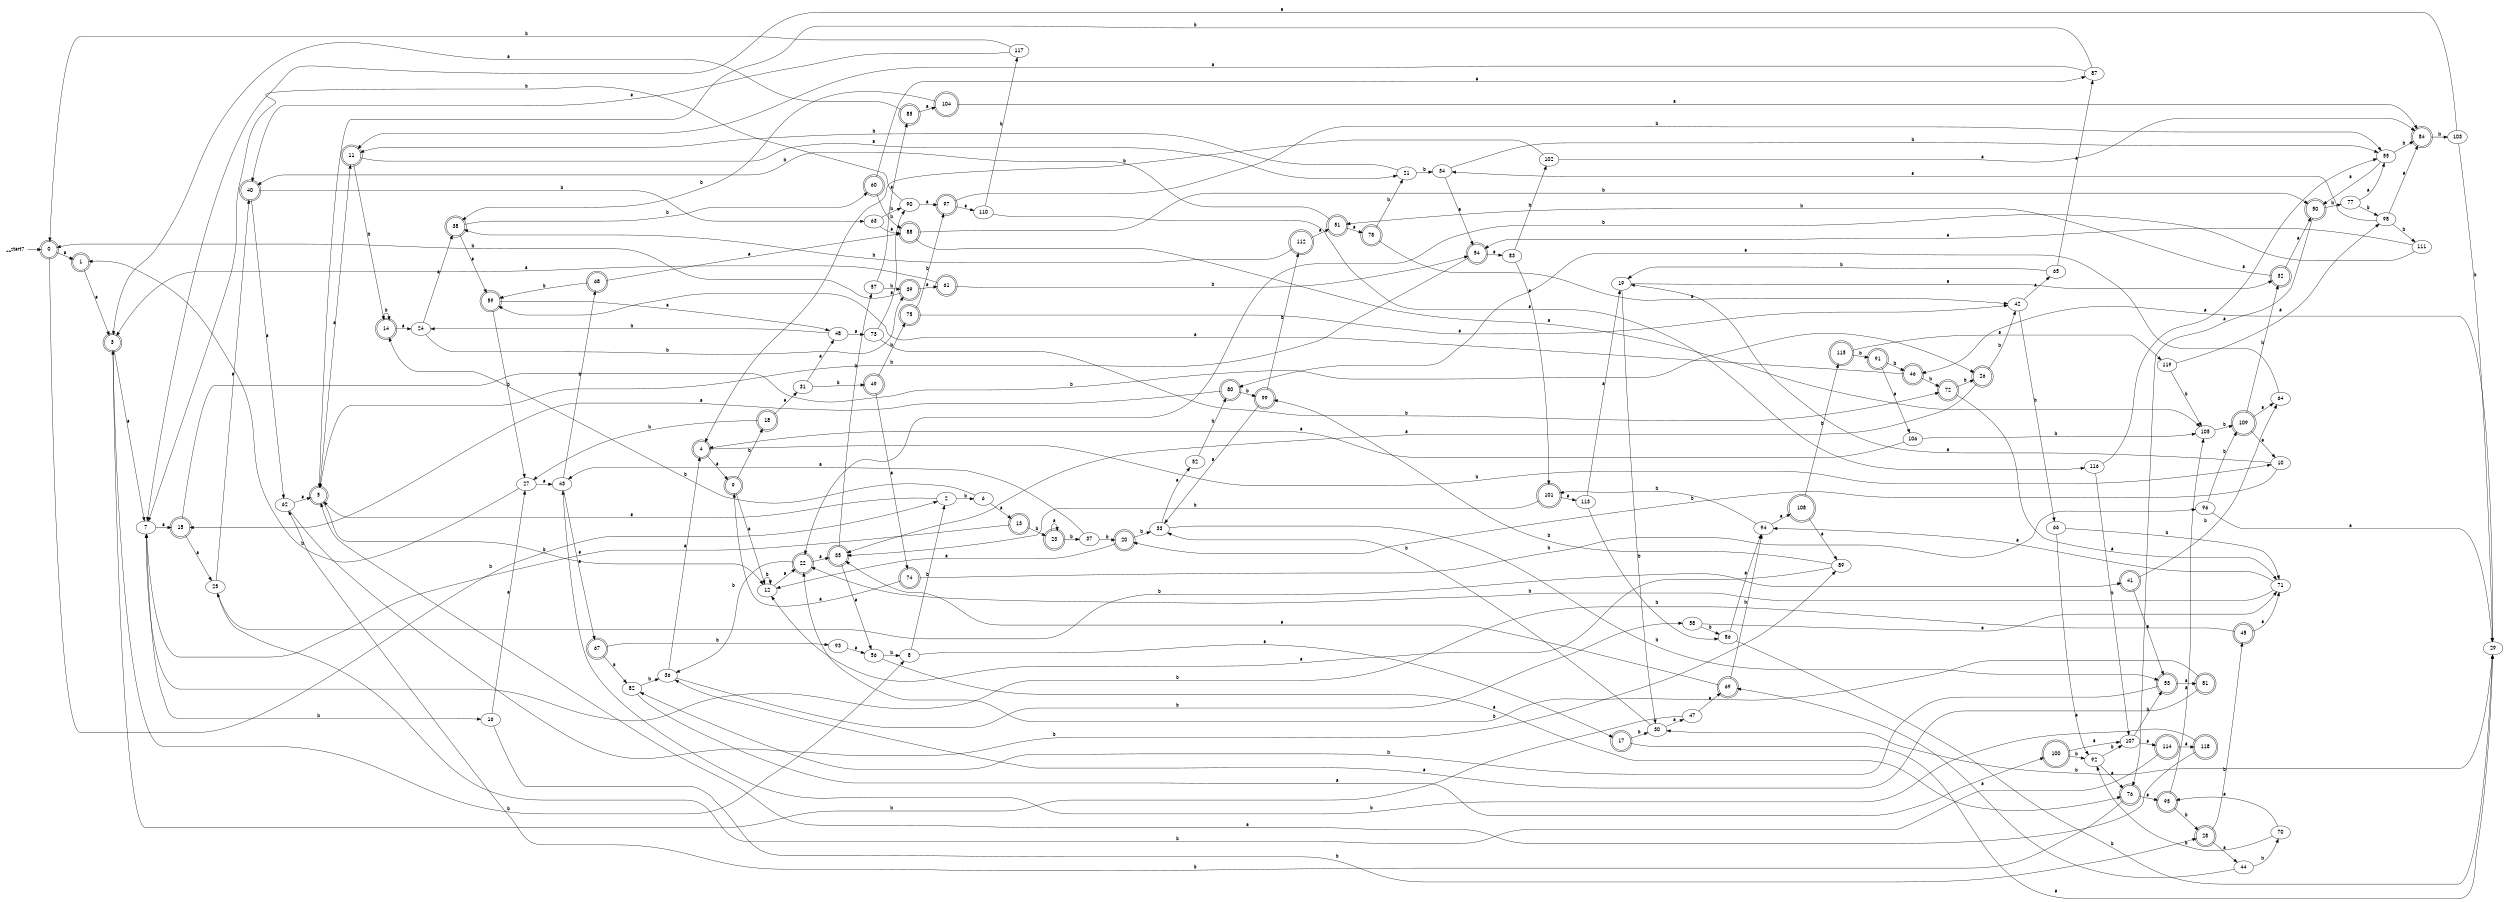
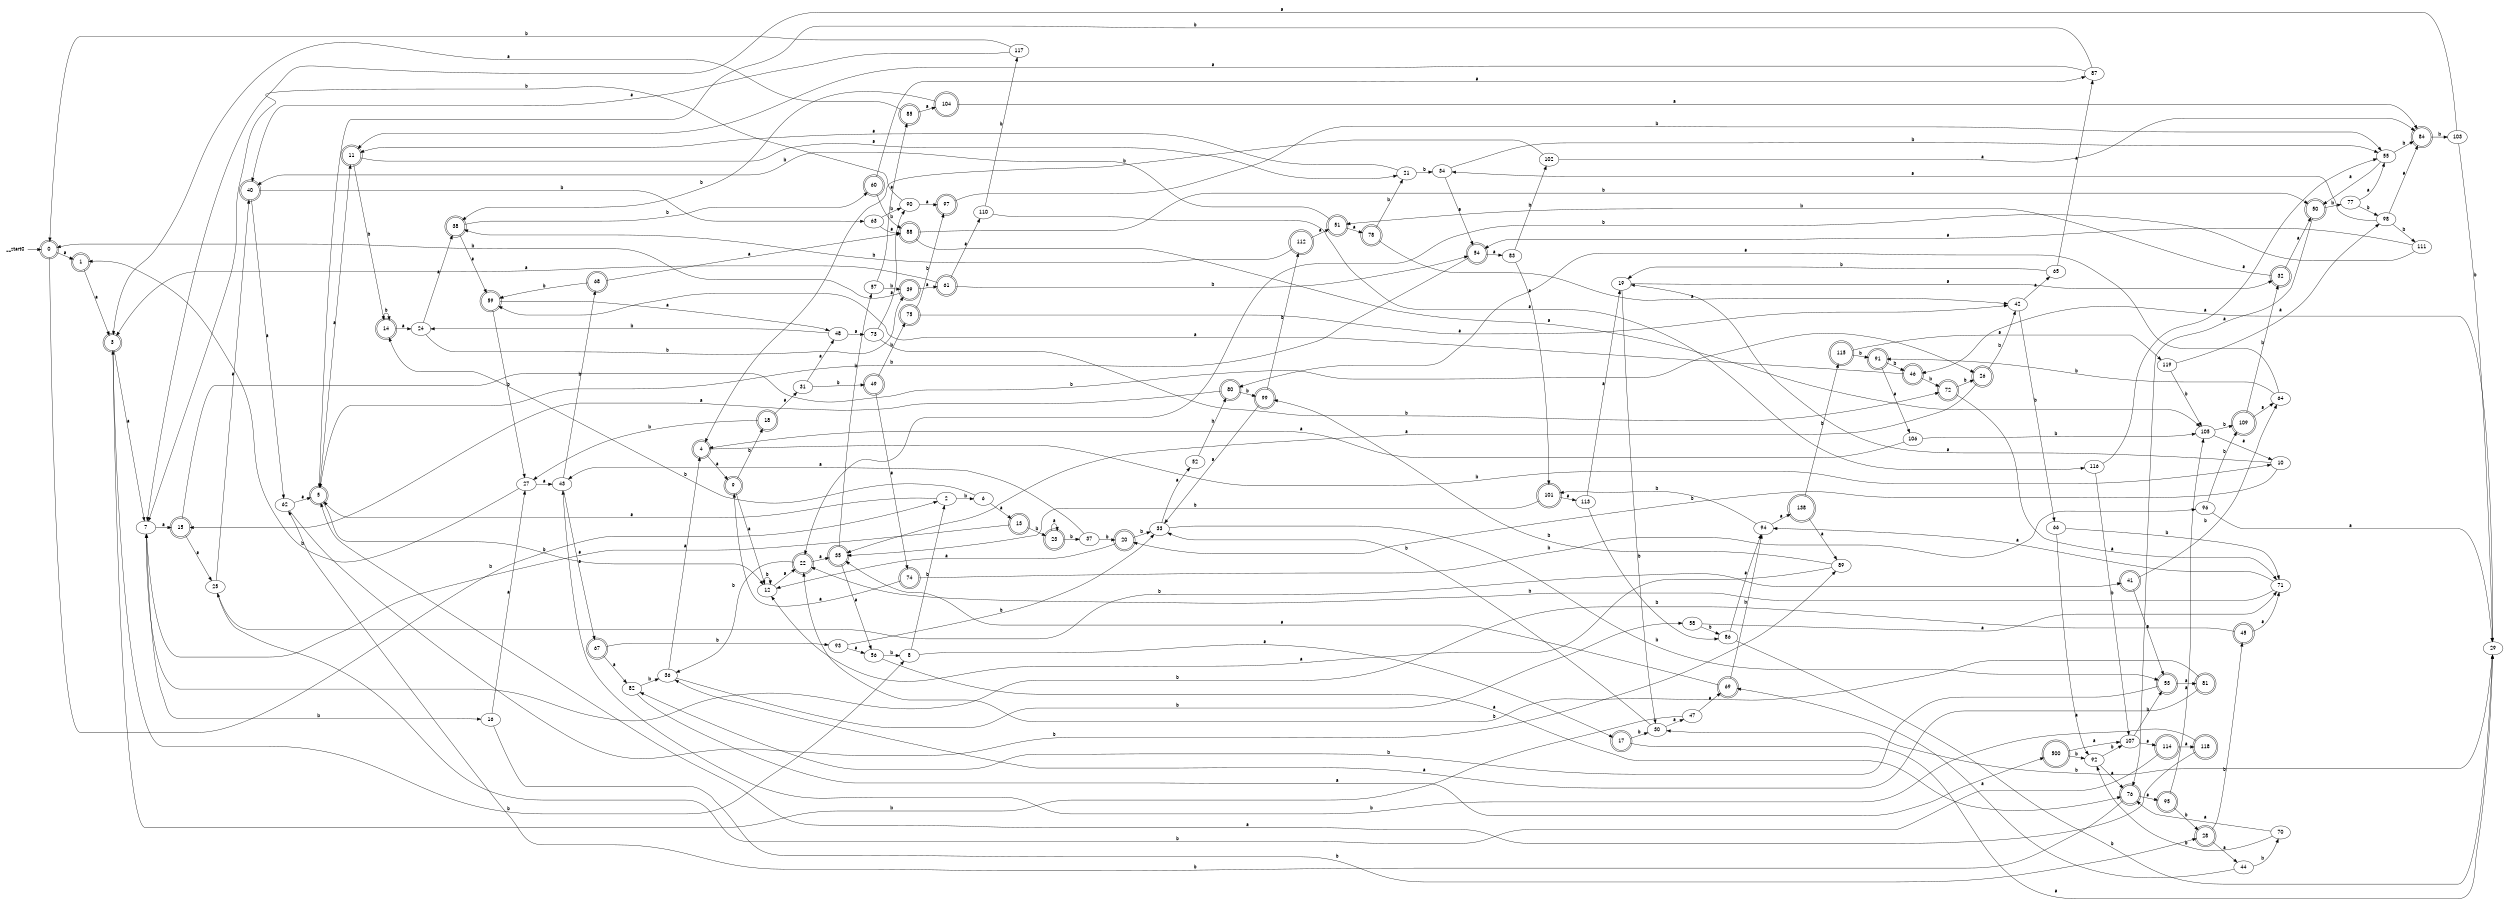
(874, 131) -> (874, 131)
(963, 208) -> (963, 252)
(15, 250) -> (15, 250)
none -> (2084, 375)
(2262, 443) -> (2241, 447)
(1802, 508) -> (1802, 508)
none -> (1008, 611)
(2056, 754) -> (2056, 754)
(2234, 799) -> (2204, 822)
